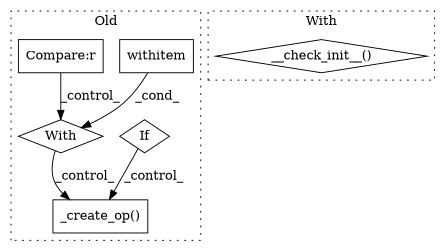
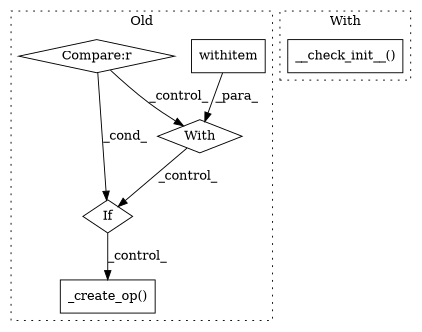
(61, 56) -> (97, 56)
(321, 56) -> (345, 56)
(157, 96) -> (237, 96)
none -> (102, 132)
(52, 173) -> (156, 174)
